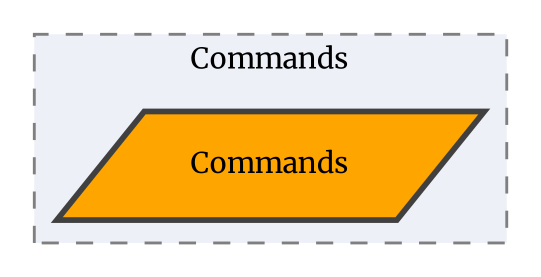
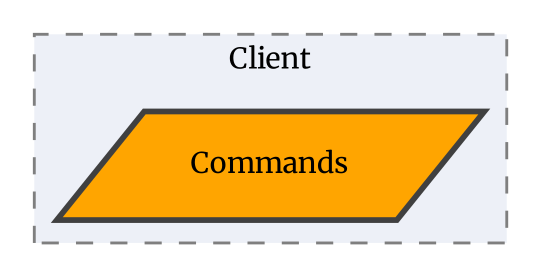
(271, 61) -> (271, 61)
